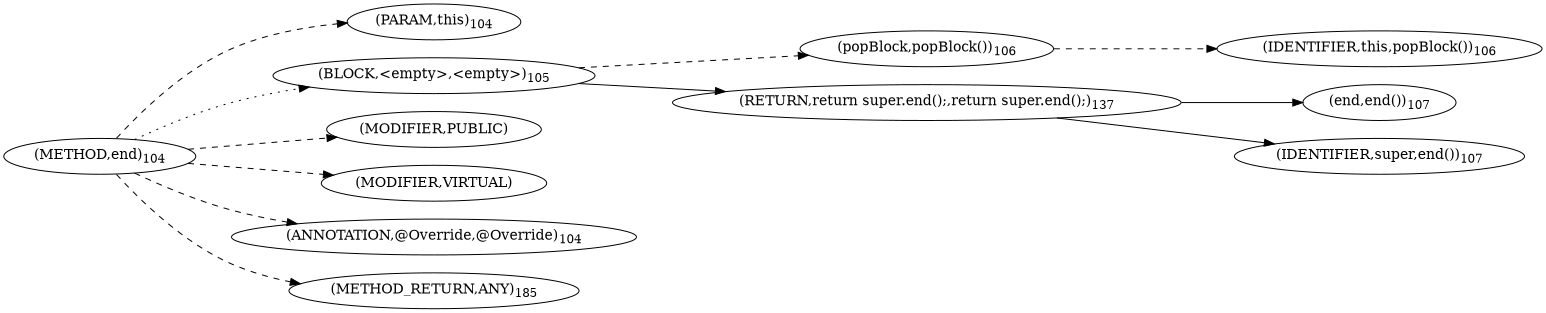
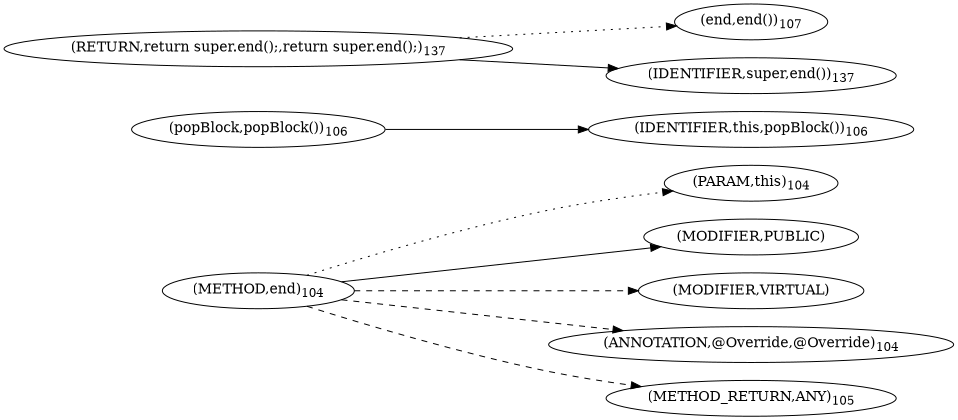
(1130, 49) -> (482, 129)
(215, 57) -> (483, 225)
(434, 76) -> none
(1237, 103) -> (563, 32)
(257, 144) -> (496, 265)
(1472, 155) -> (843, 74)
(526, 289) -> (843, 397)
